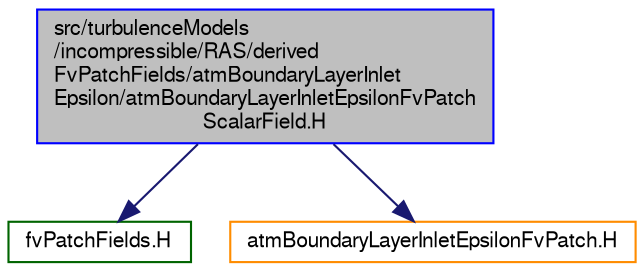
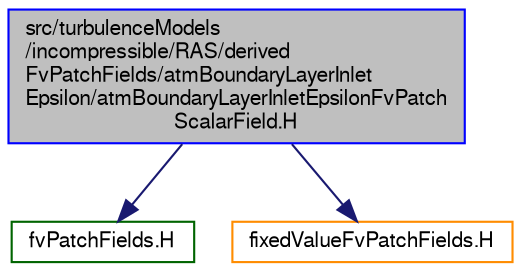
(433, 242) -> (372, 242)
